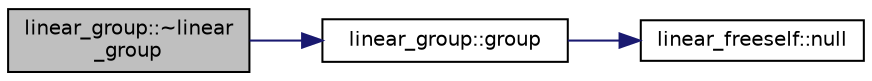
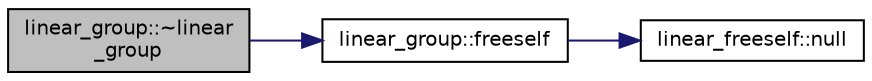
(445, 41) -> (445, 41)
